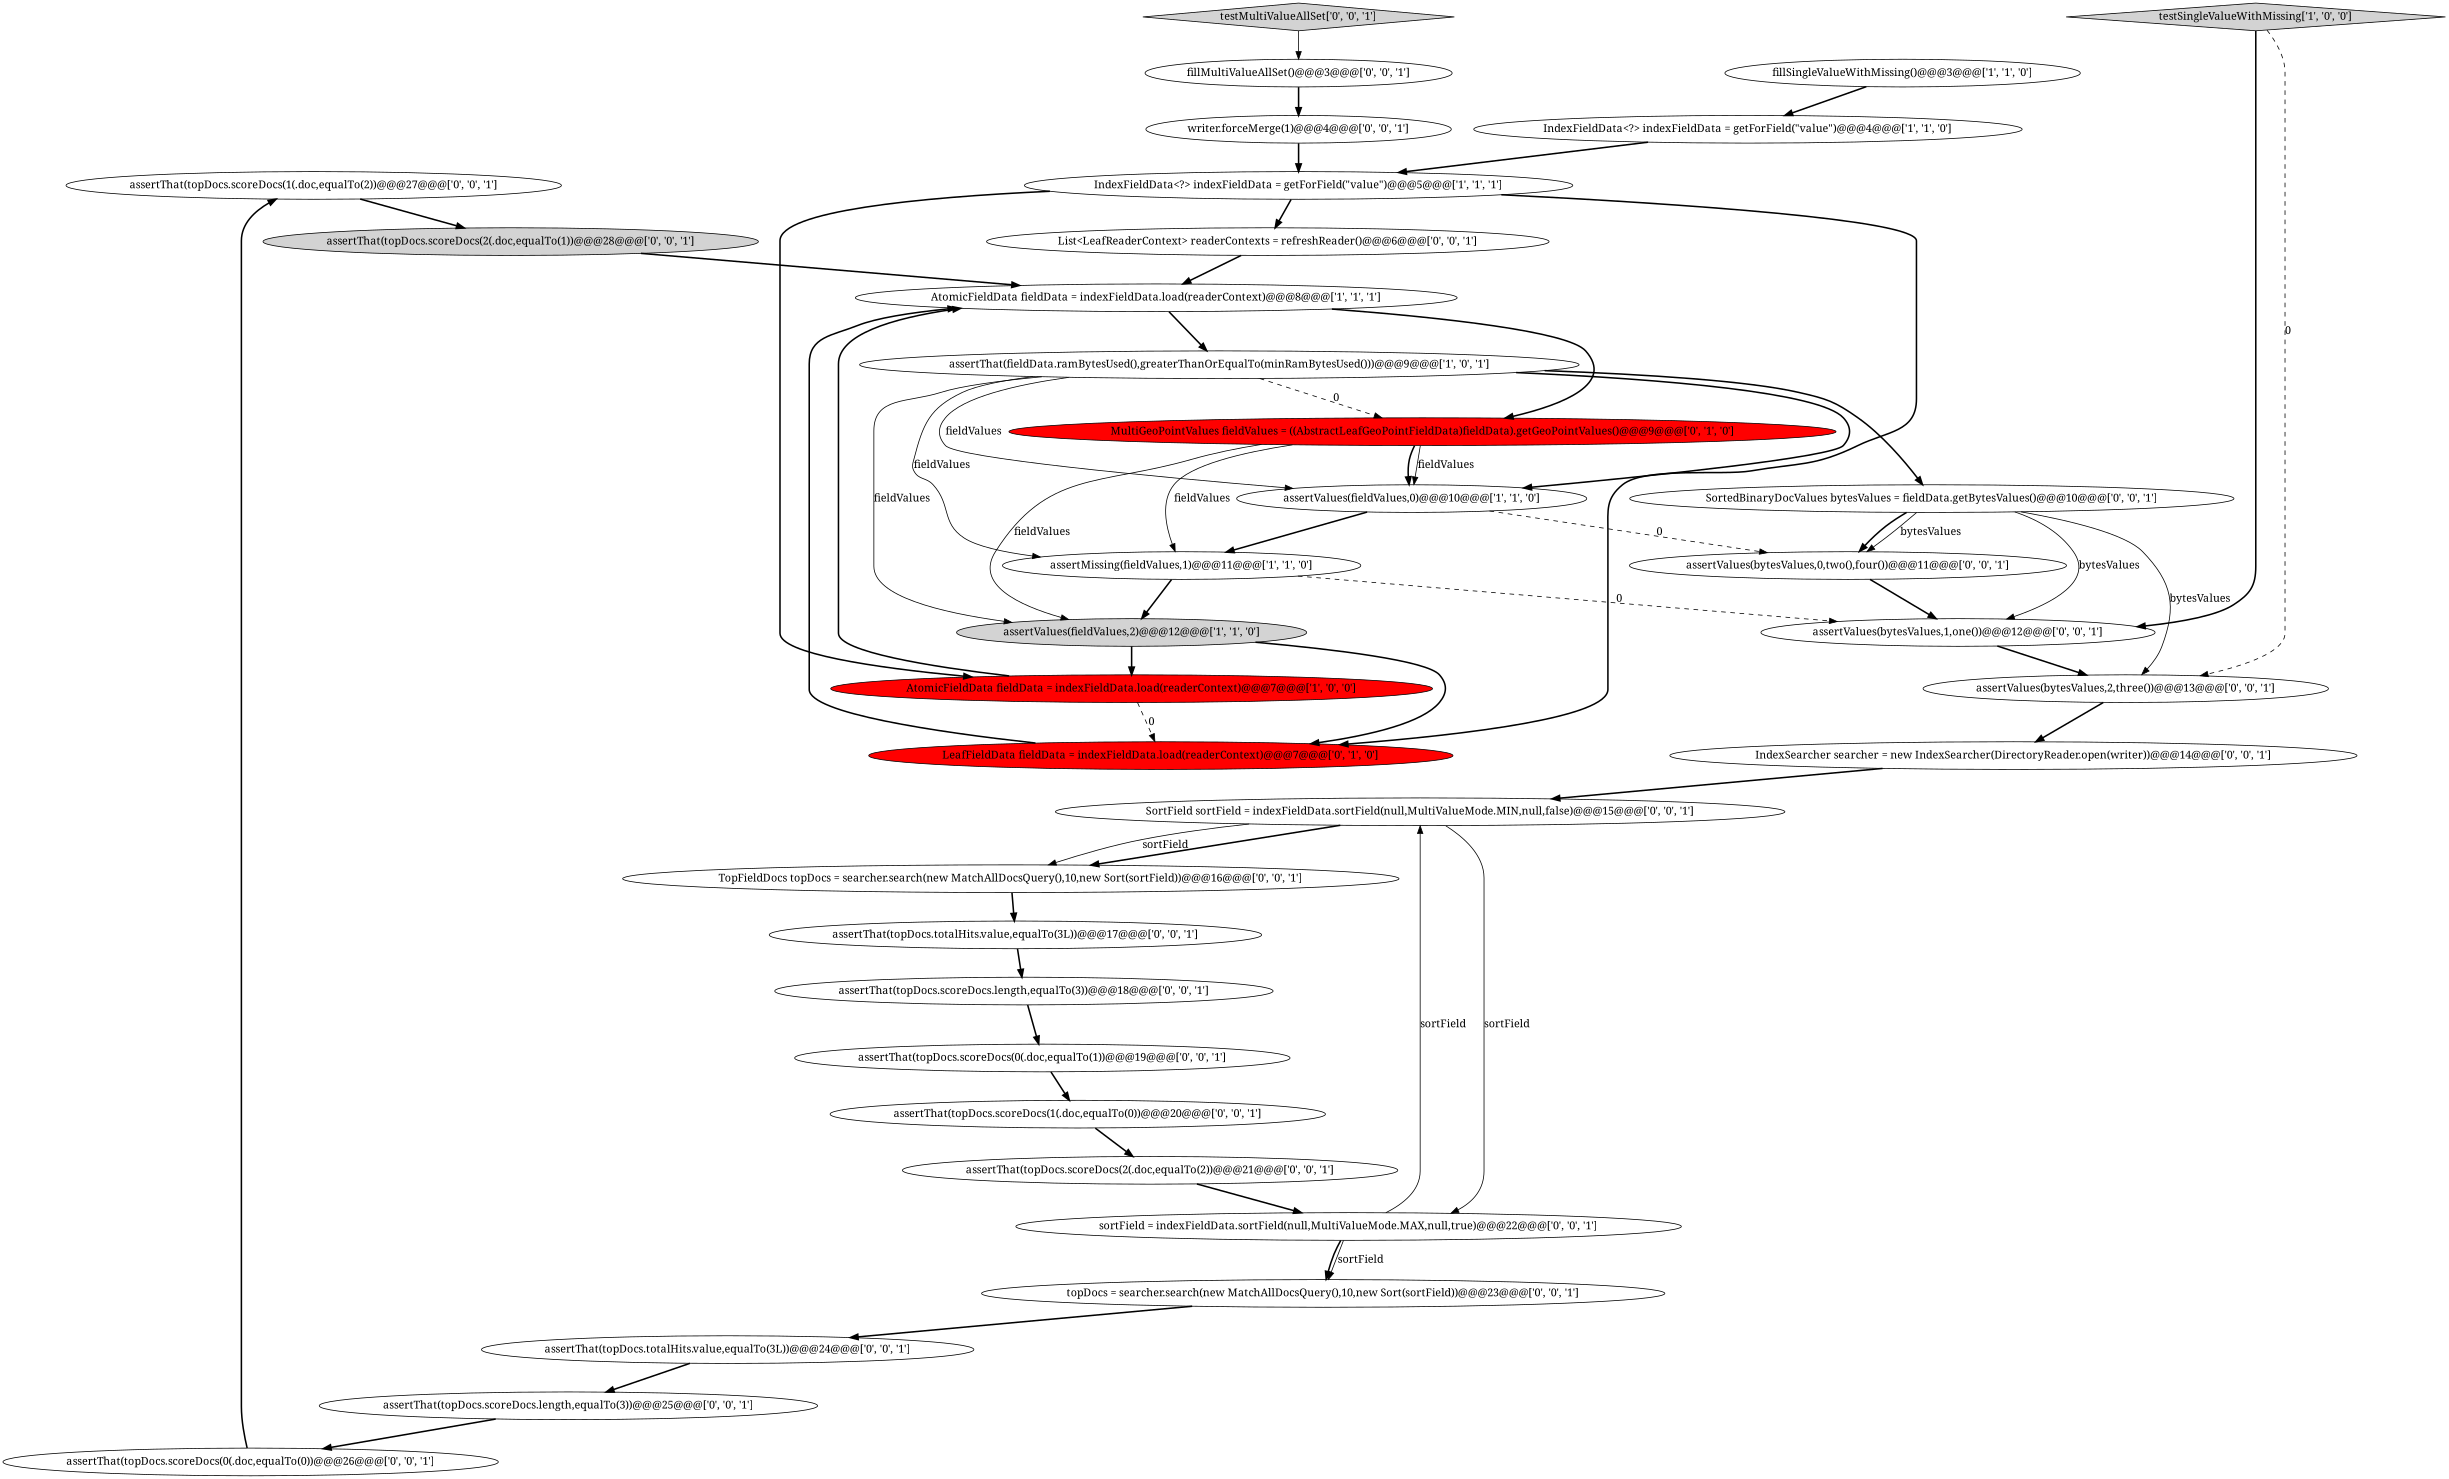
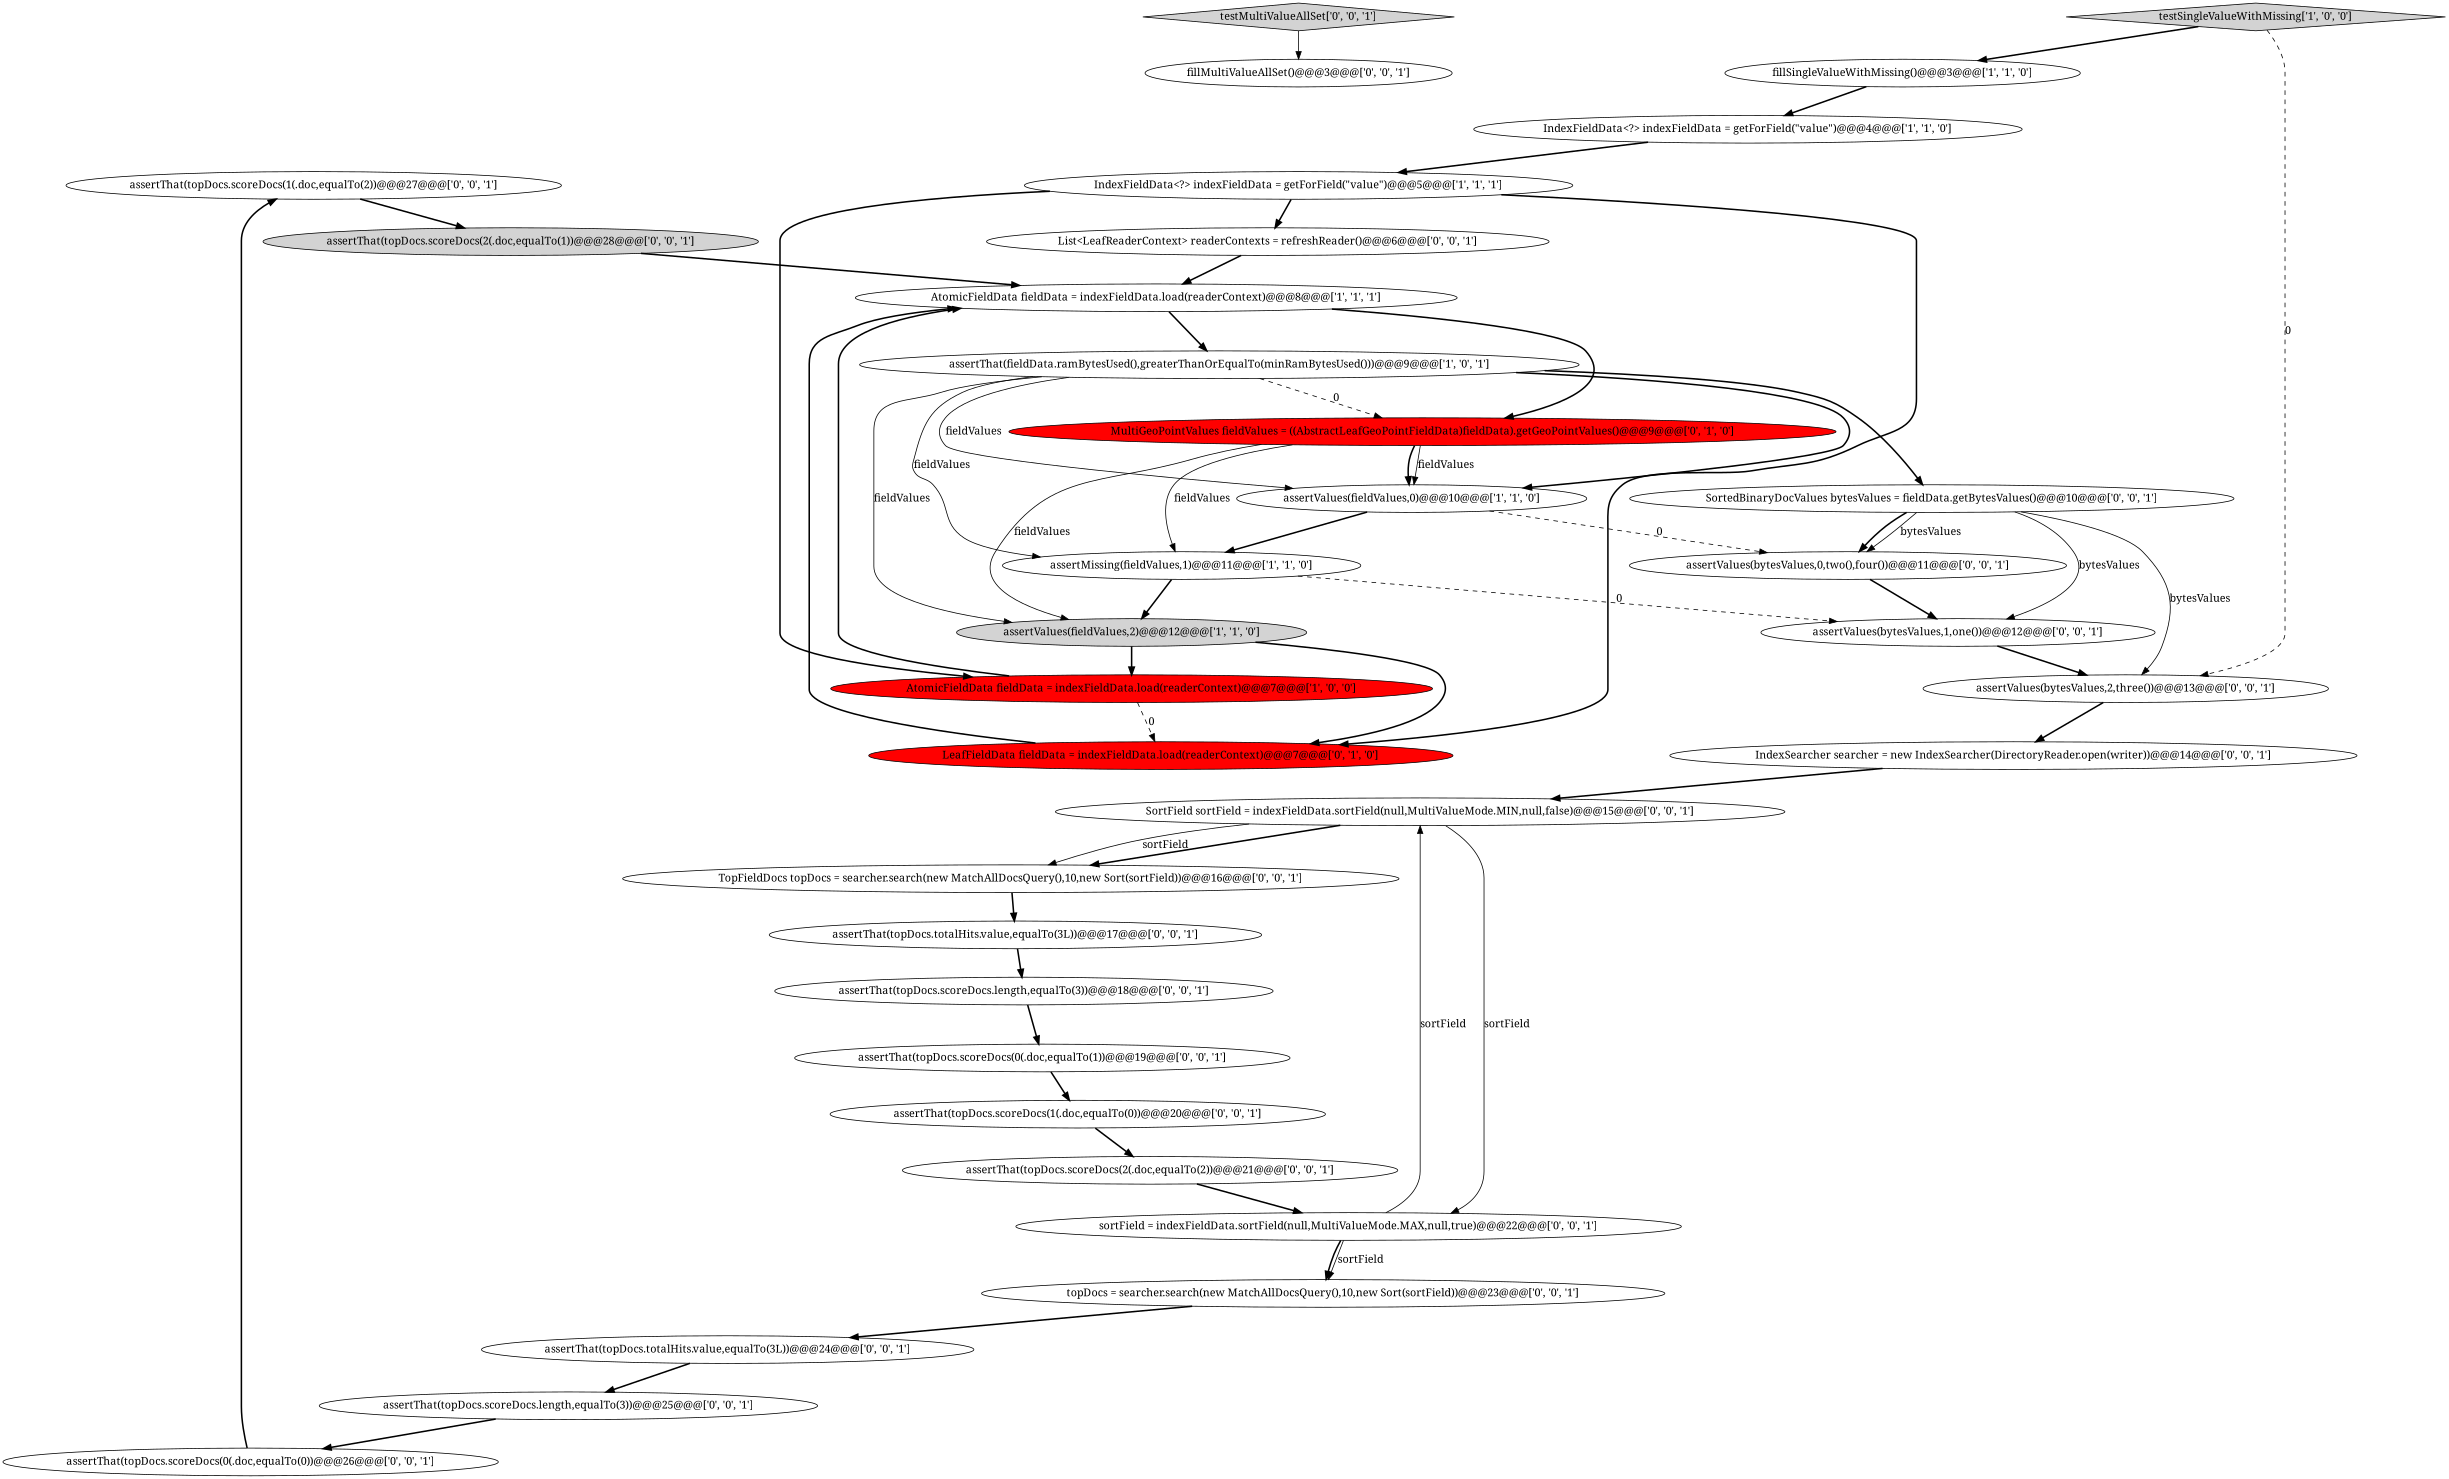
(1299, 129) -> none
(2256, 368) -> (2092, 43)
